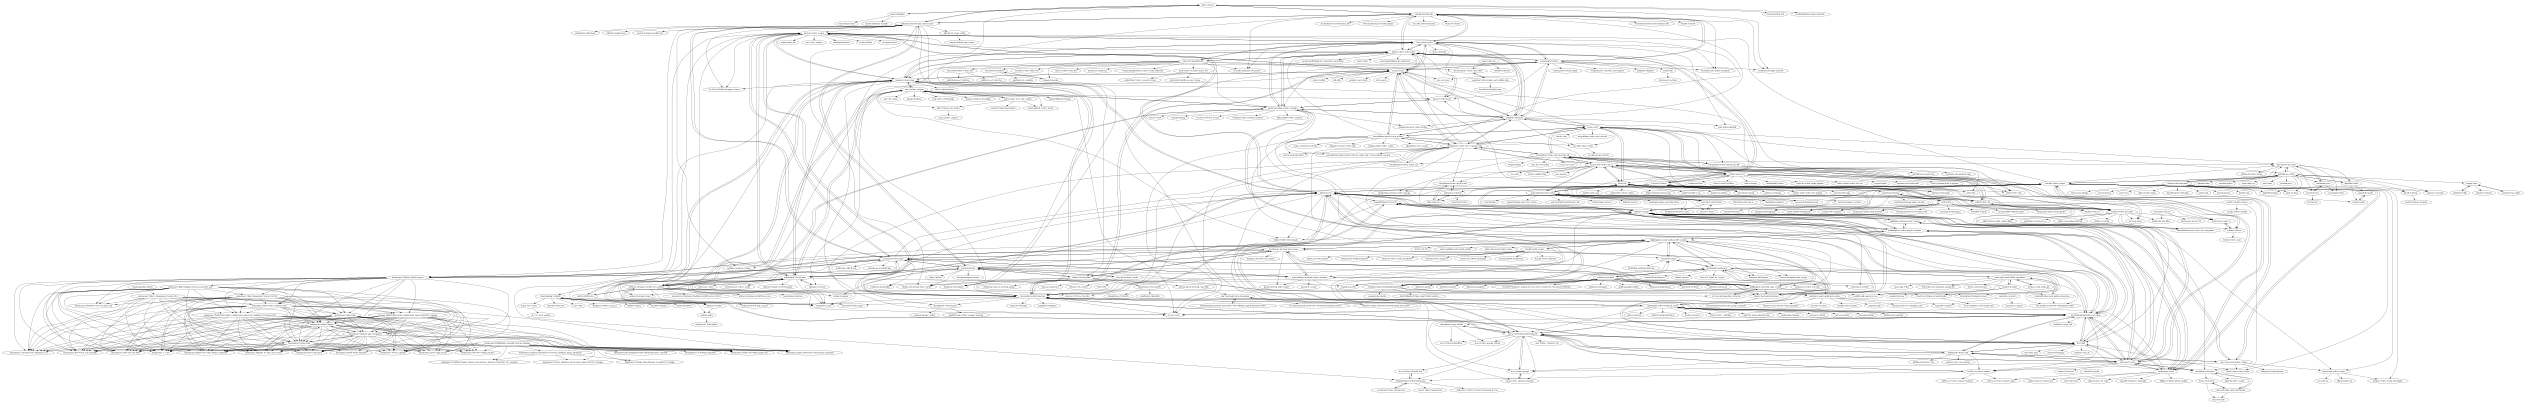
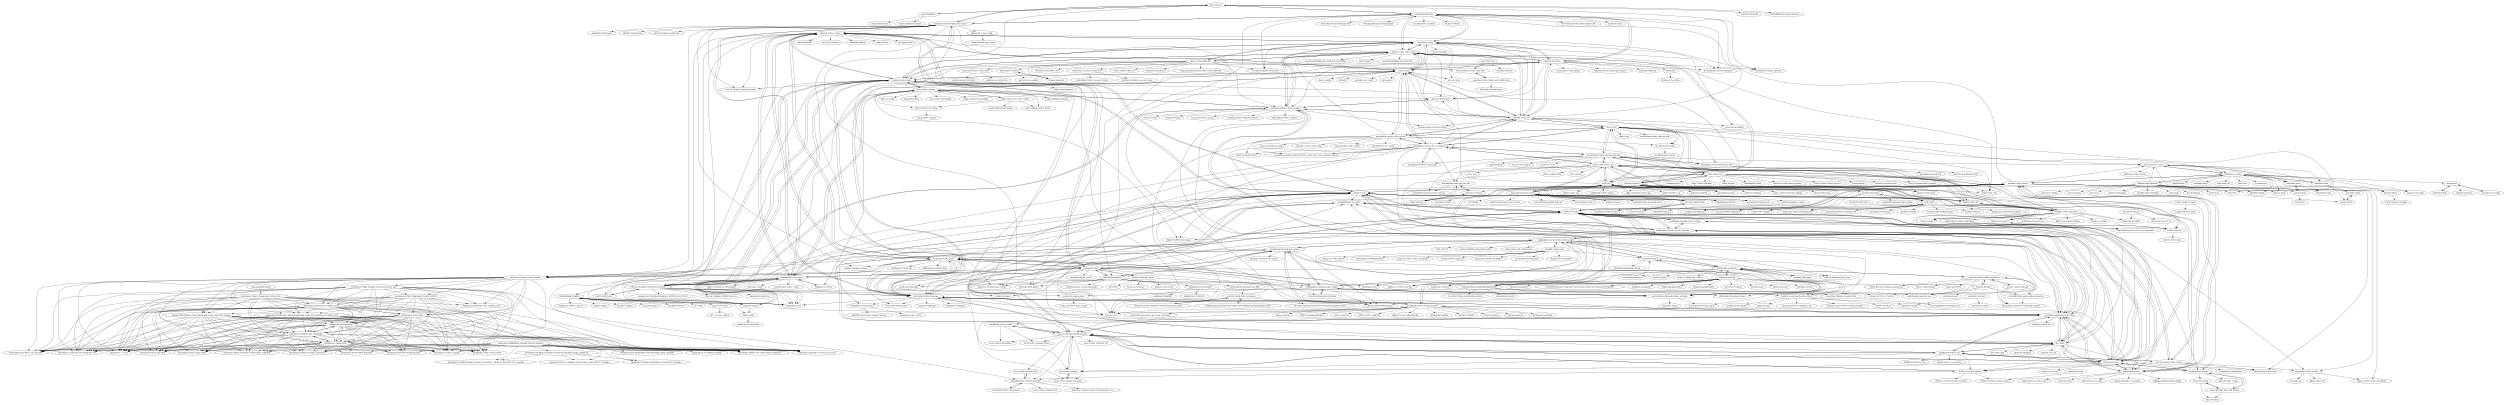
(935, 278) -> none
(1718, 287) -> (1757, 287)
(1419, 296) -> (1465, 296)
